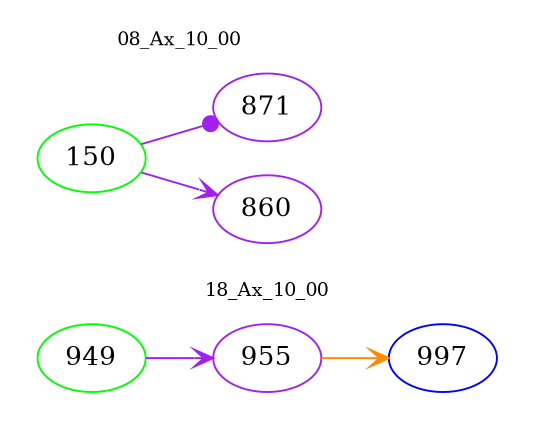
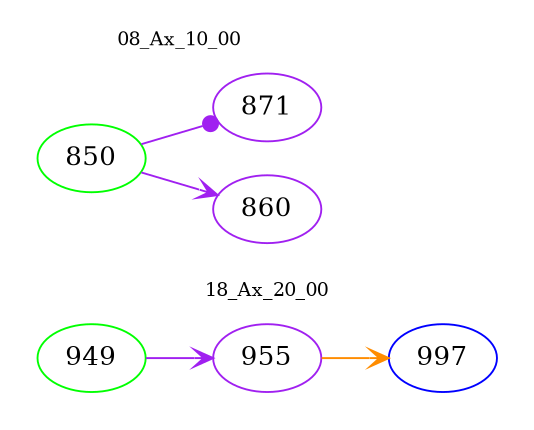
(92, 158) -> (92, 158)
(267, 291) -> (267, 291)
